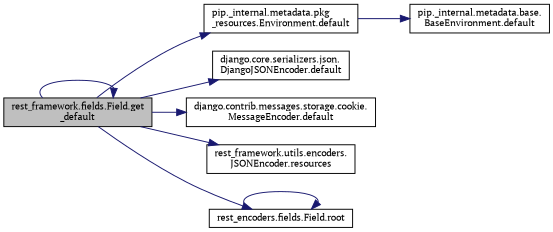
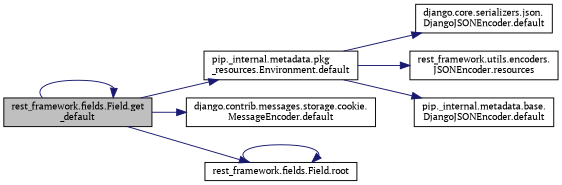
(480, 19) -> (484, 112)
(175, 90) -> (378, 43)
(175, 135) -> (379, 65)
(281, 218) -> (281, 172)
